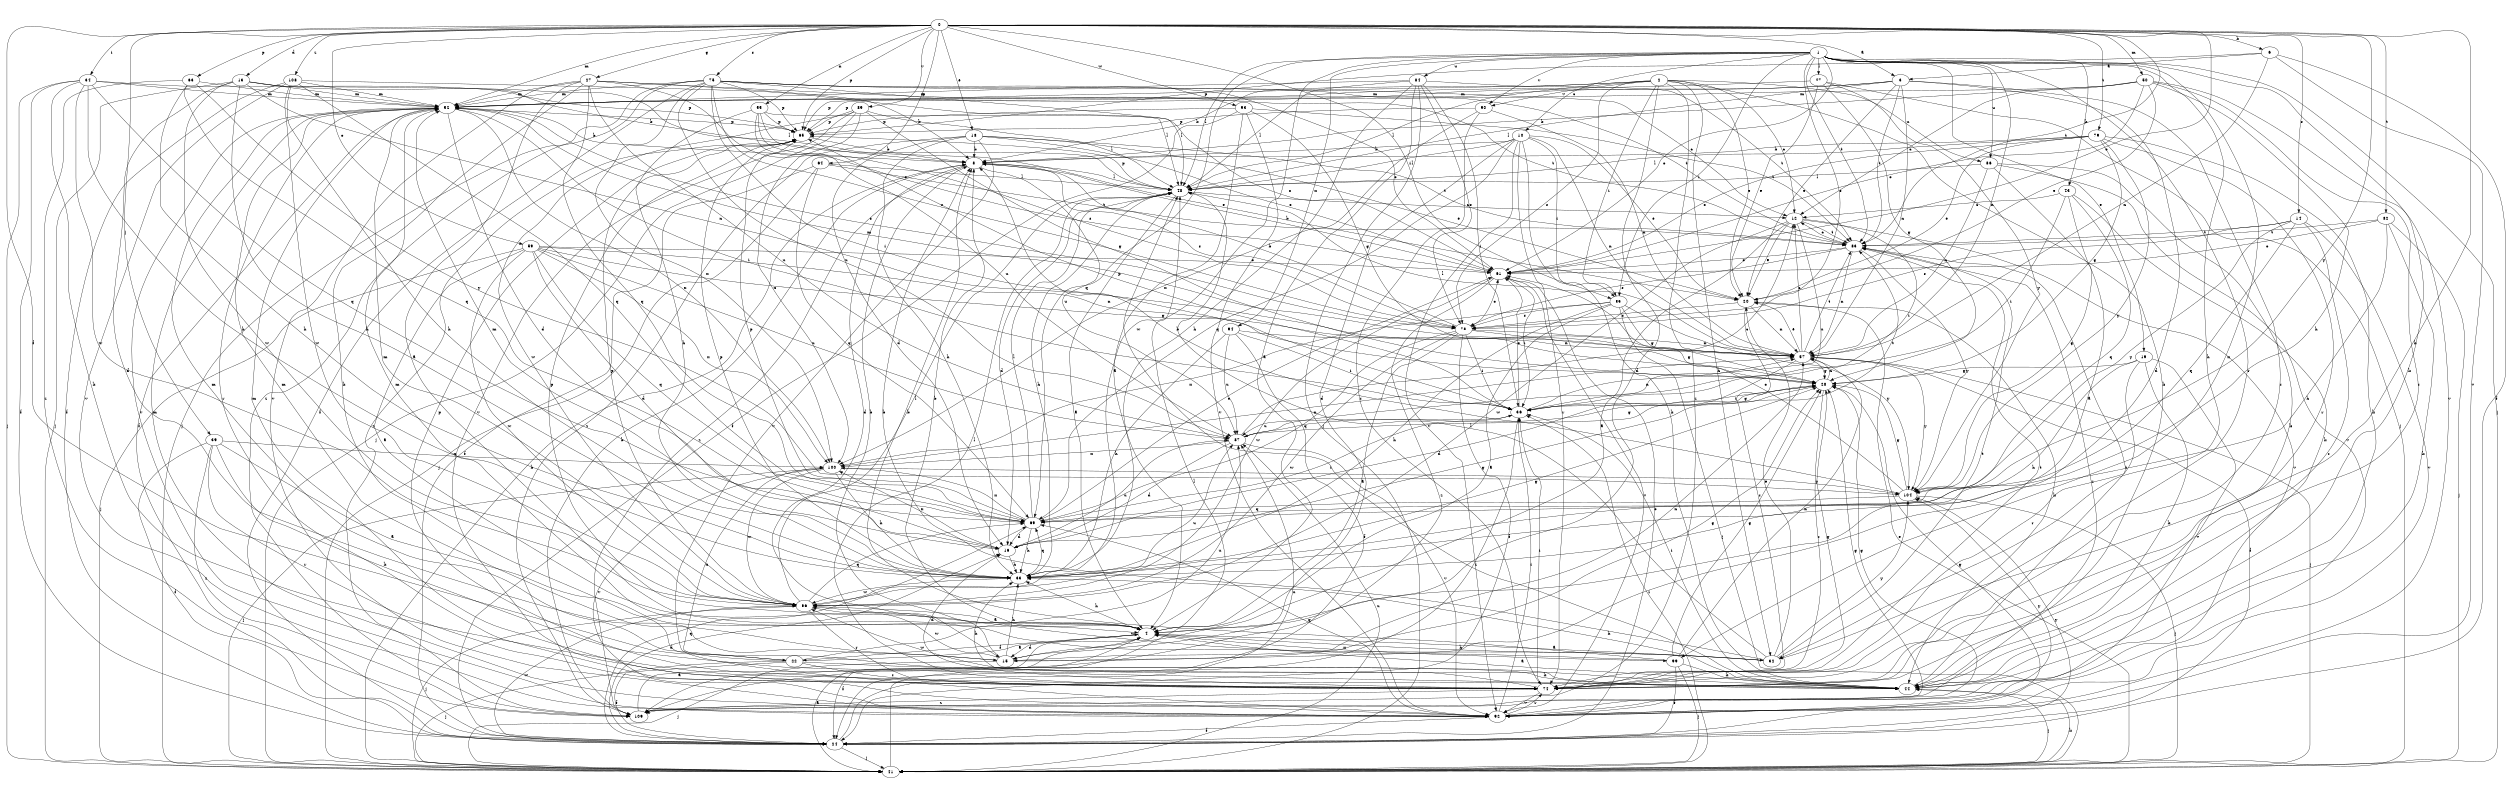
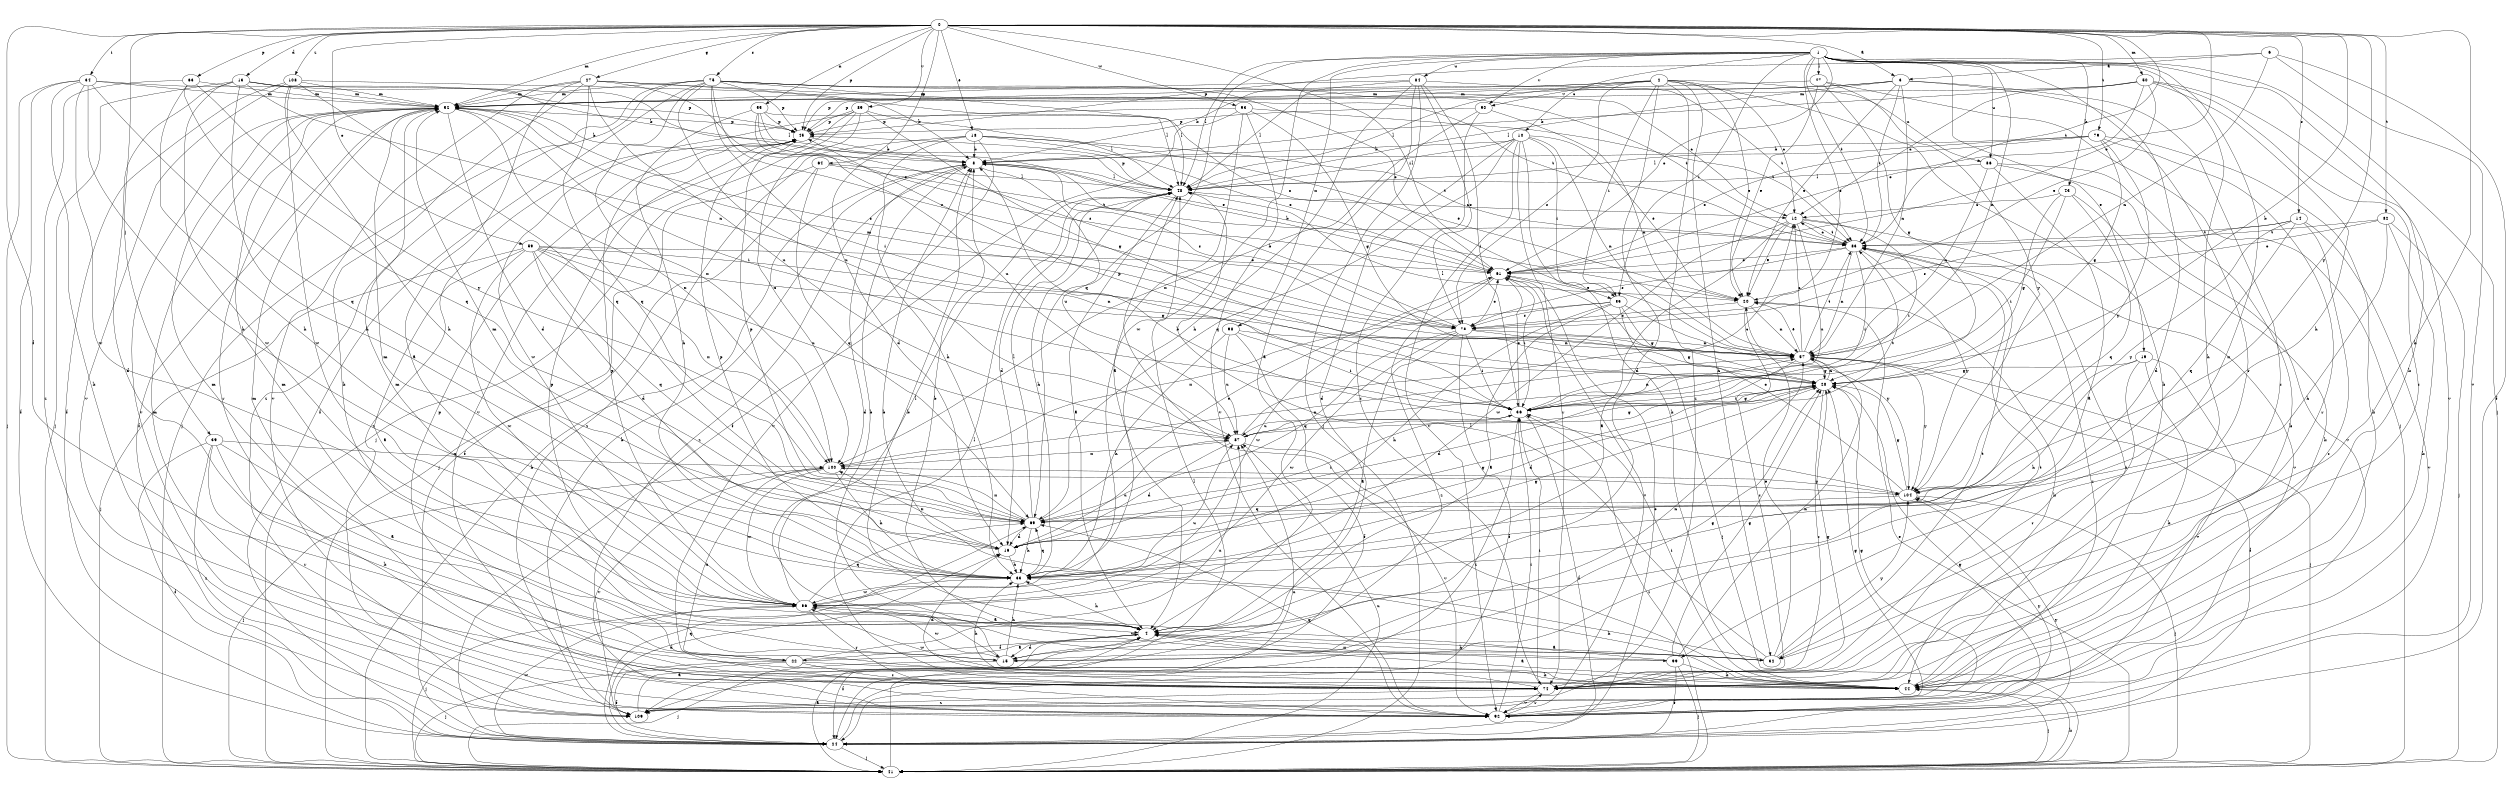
(1605, 27) -> (2347, 71)
(802, 136) -> (802, 136)
(1935, 224) -> (1632, 294)
(1231, 329) -> (1231, 329)
(2050, 362) -> (1990, 337)
none -> (1668, 383)
none -> (1422, 493)
(1168, 730) -> (1373, 732)
